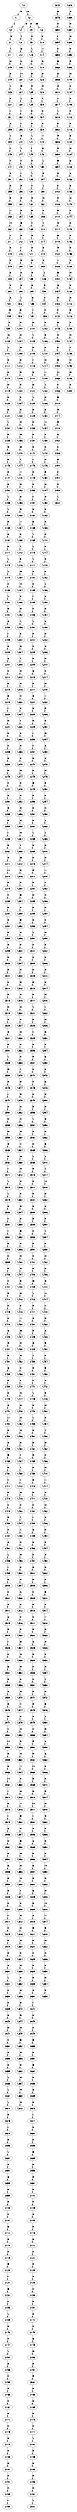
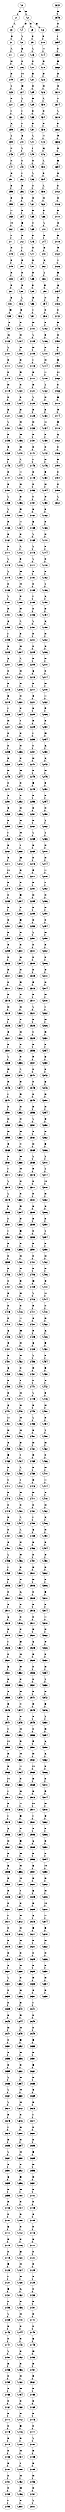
none -> (20, 2114)
